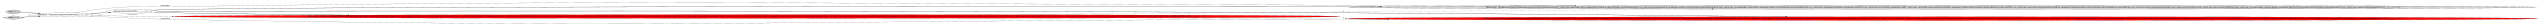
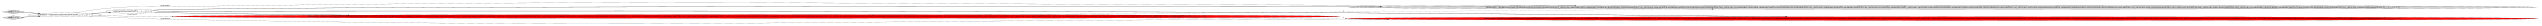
(13, 12) -> (13, 12)
